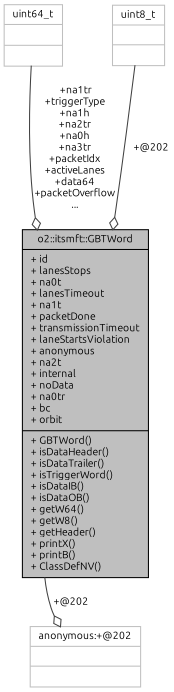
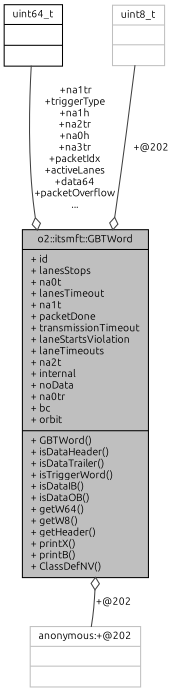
(33, 35) -> (33, 35)
(63, 351) -> (68, 351)
(48, 597) -> (94, 608)
